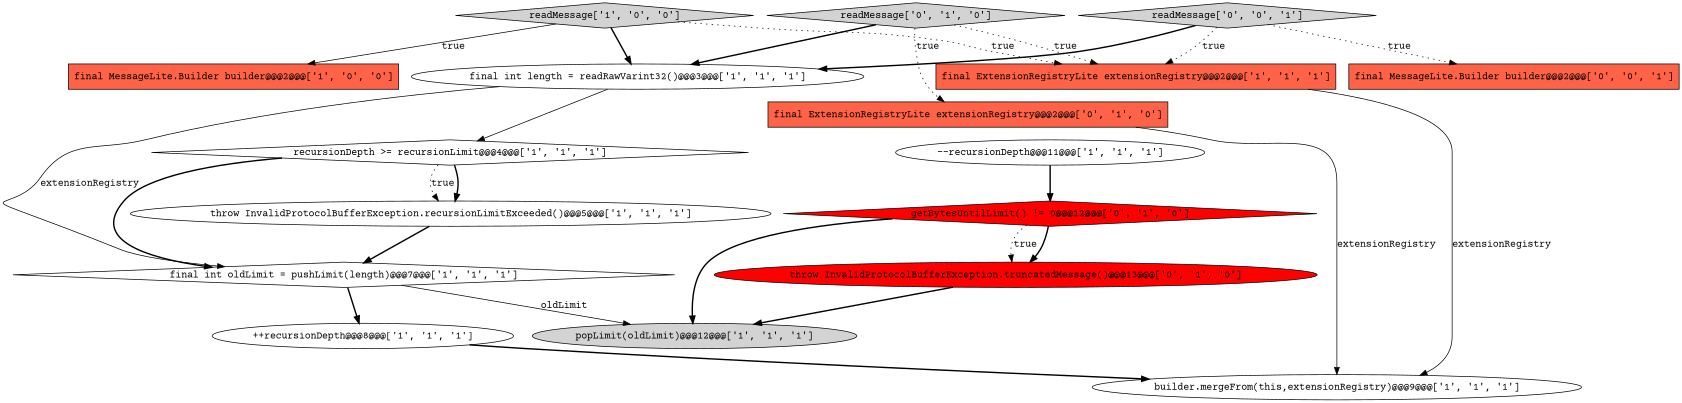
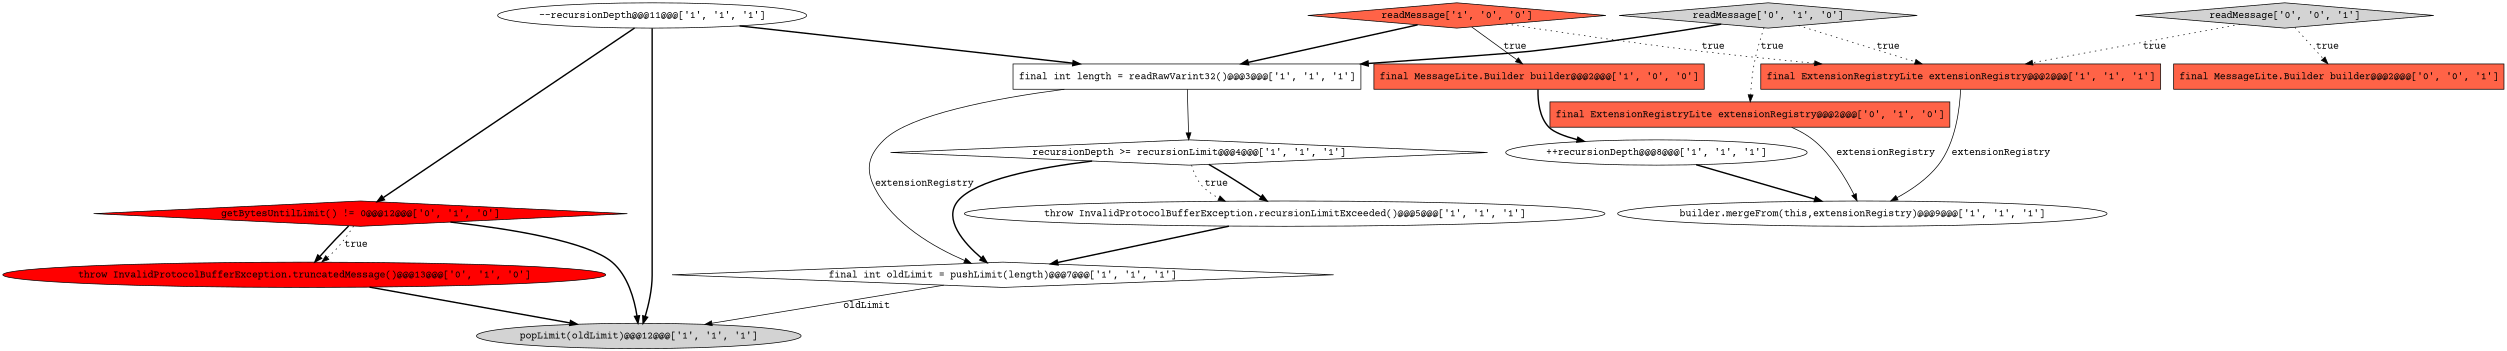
(605, 15) -> (1457, 15)
(1003, 59) -> (906, 45)
(638, 77) -> (1187, 77)
none -> (652, 173)
(352, 302) -> (1546, 124)
